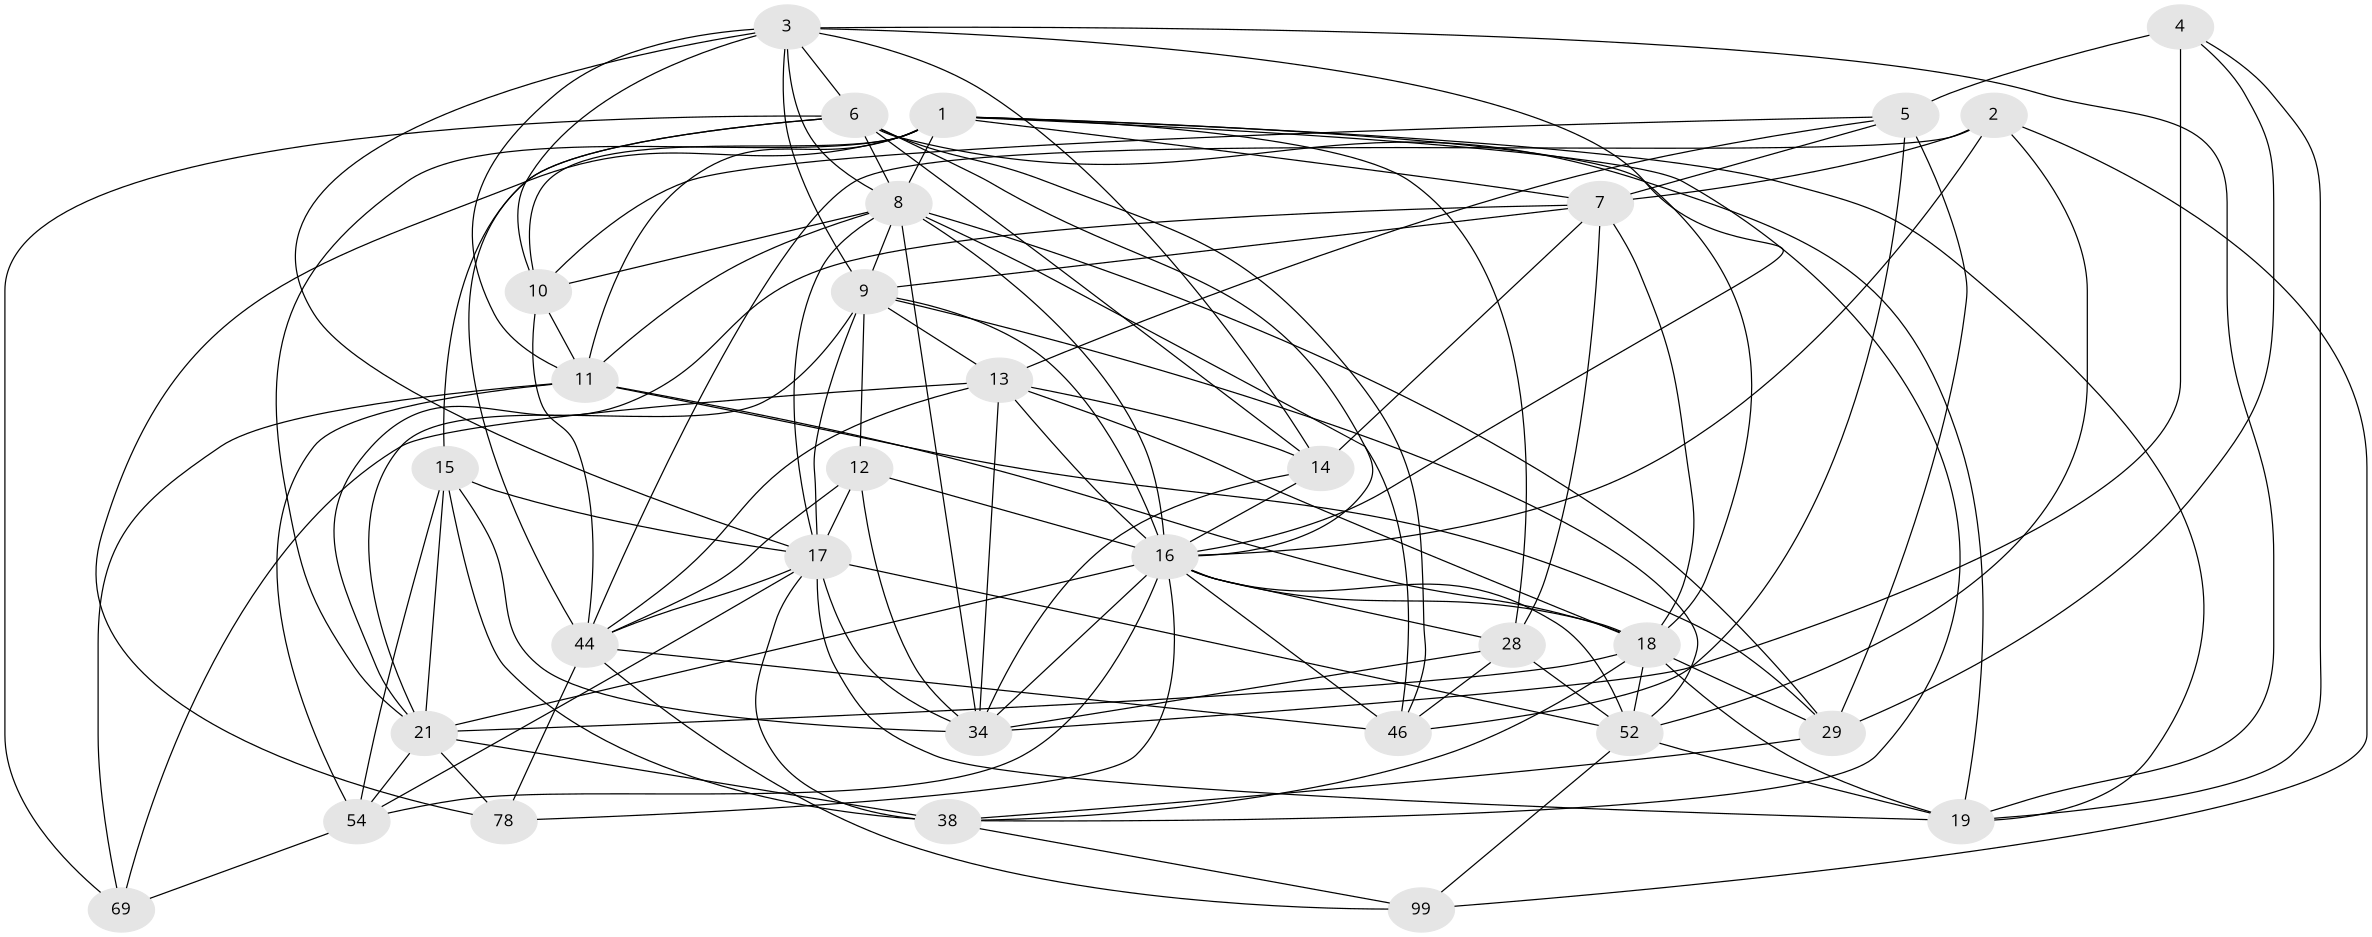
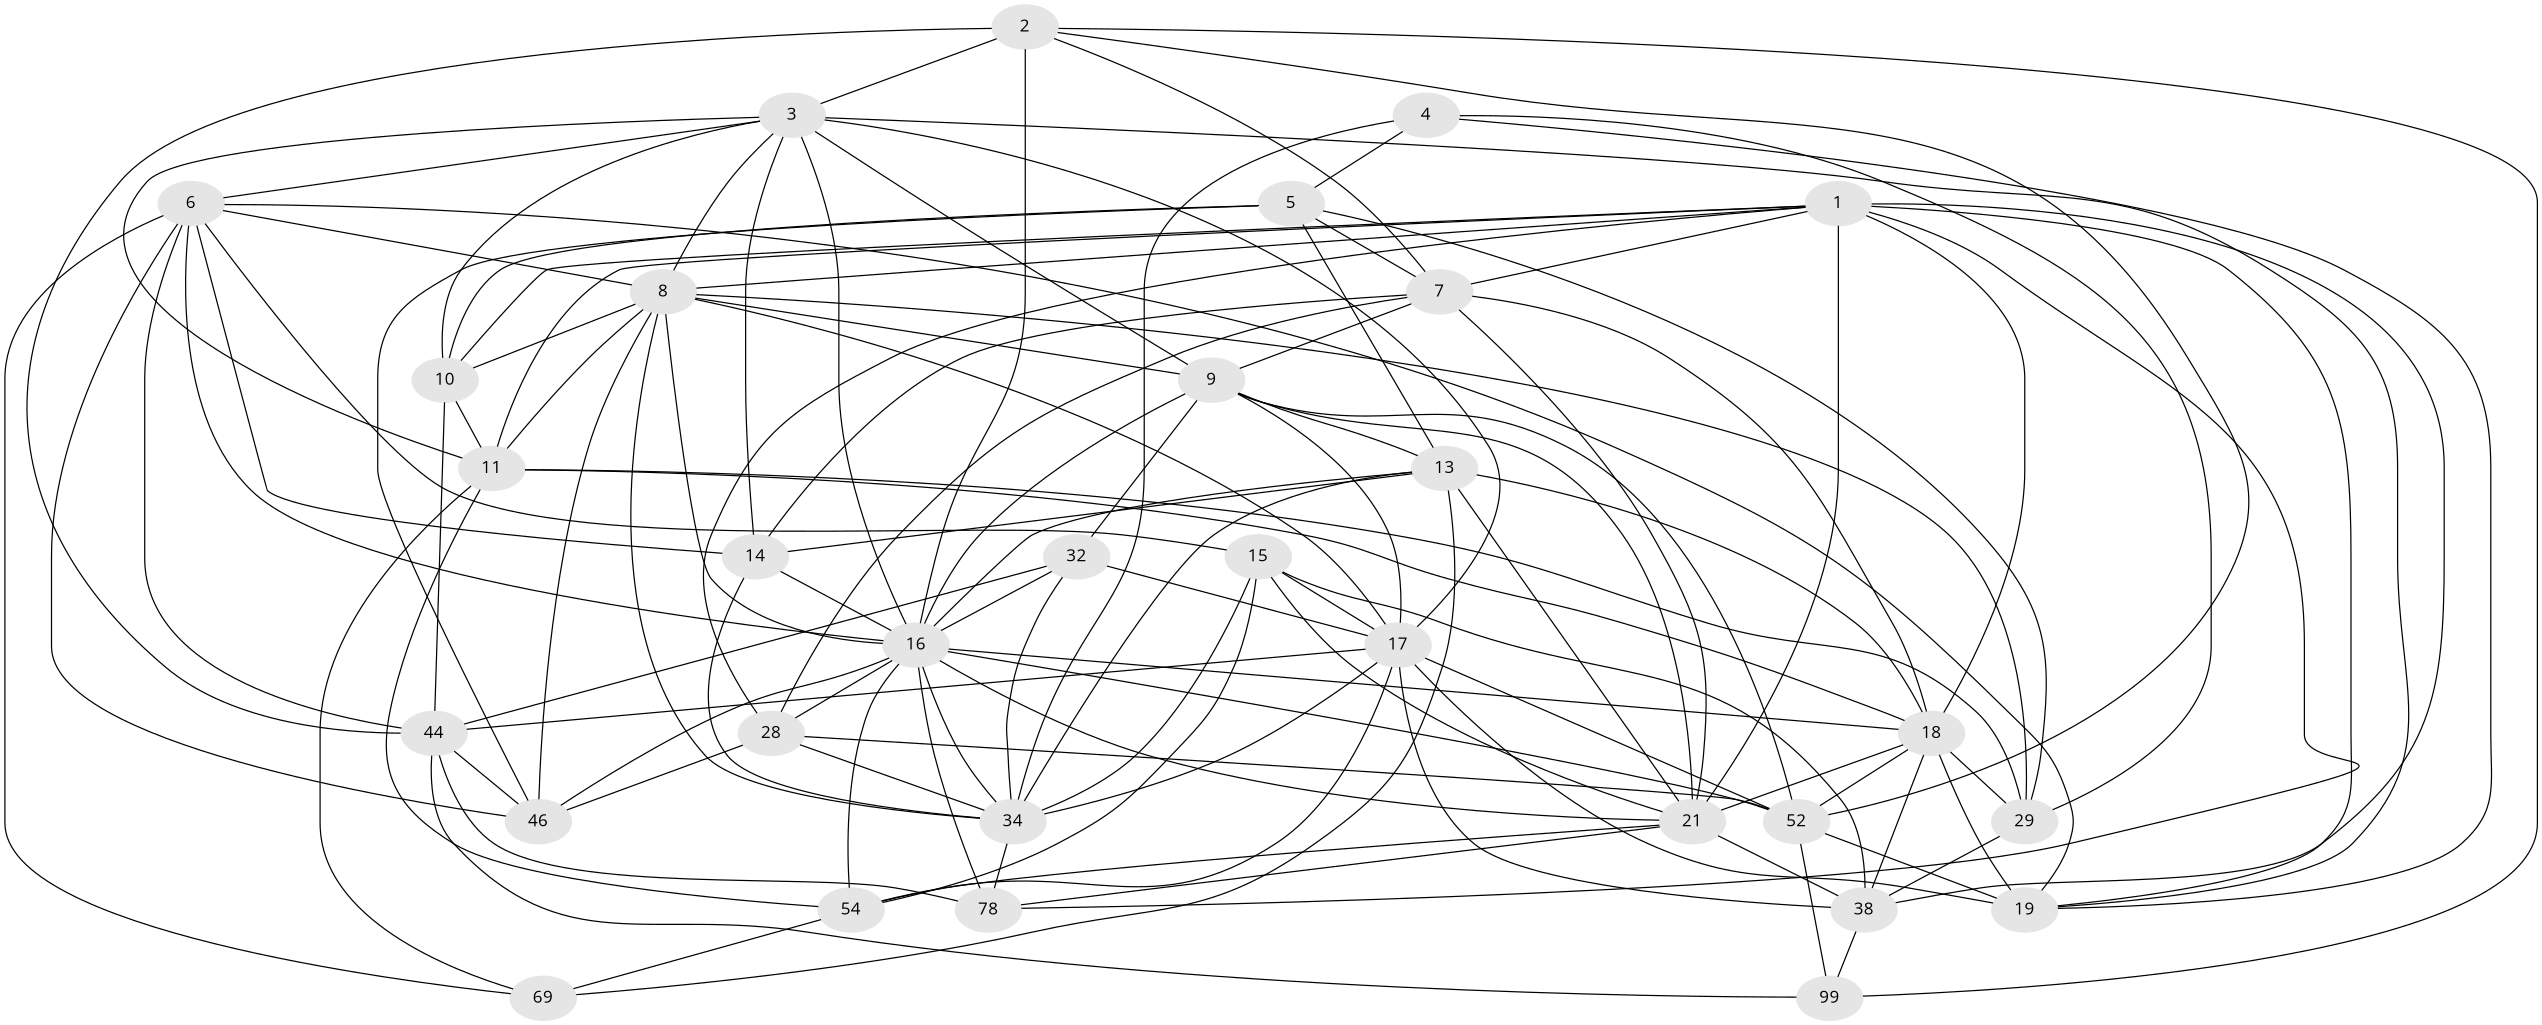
none -> (909, 71)
(860, 468) -> (1077, 557)
(770, 480) -> (1569, 645)
none -> (1003, 859)
